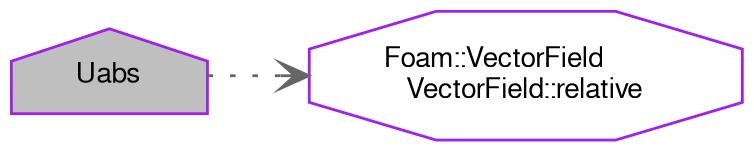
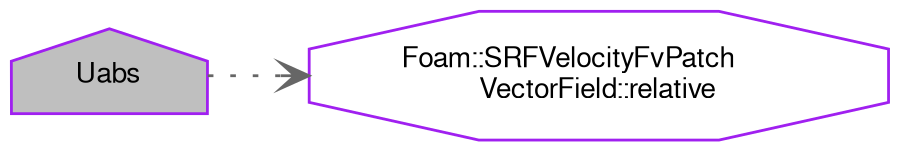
(526, 76) -> (599, 76)
